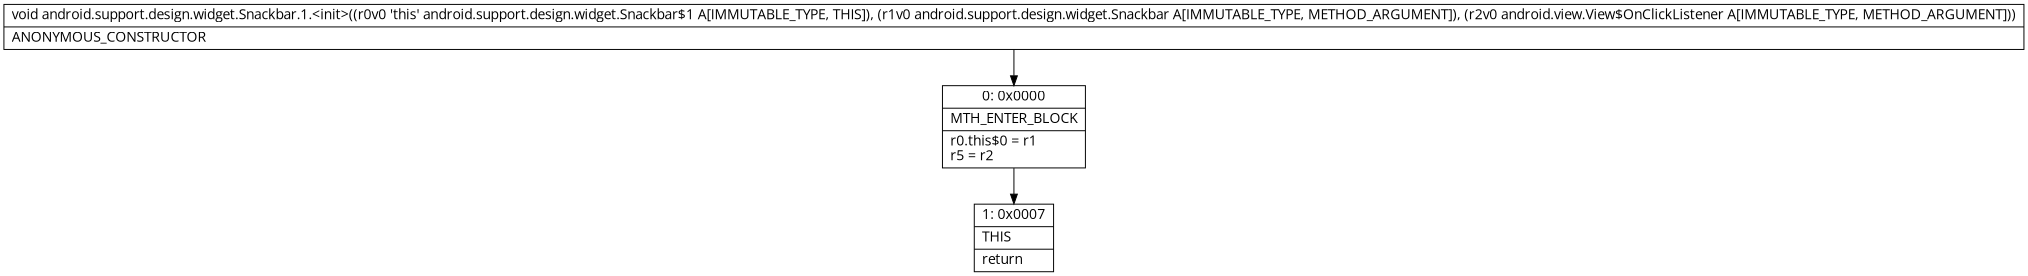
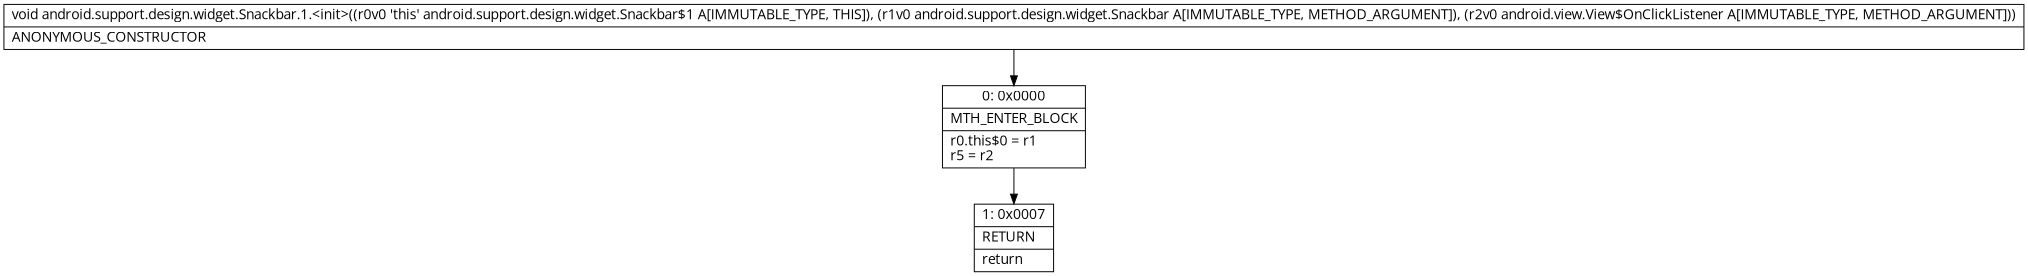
(997, 237) -> (1009, 237)
